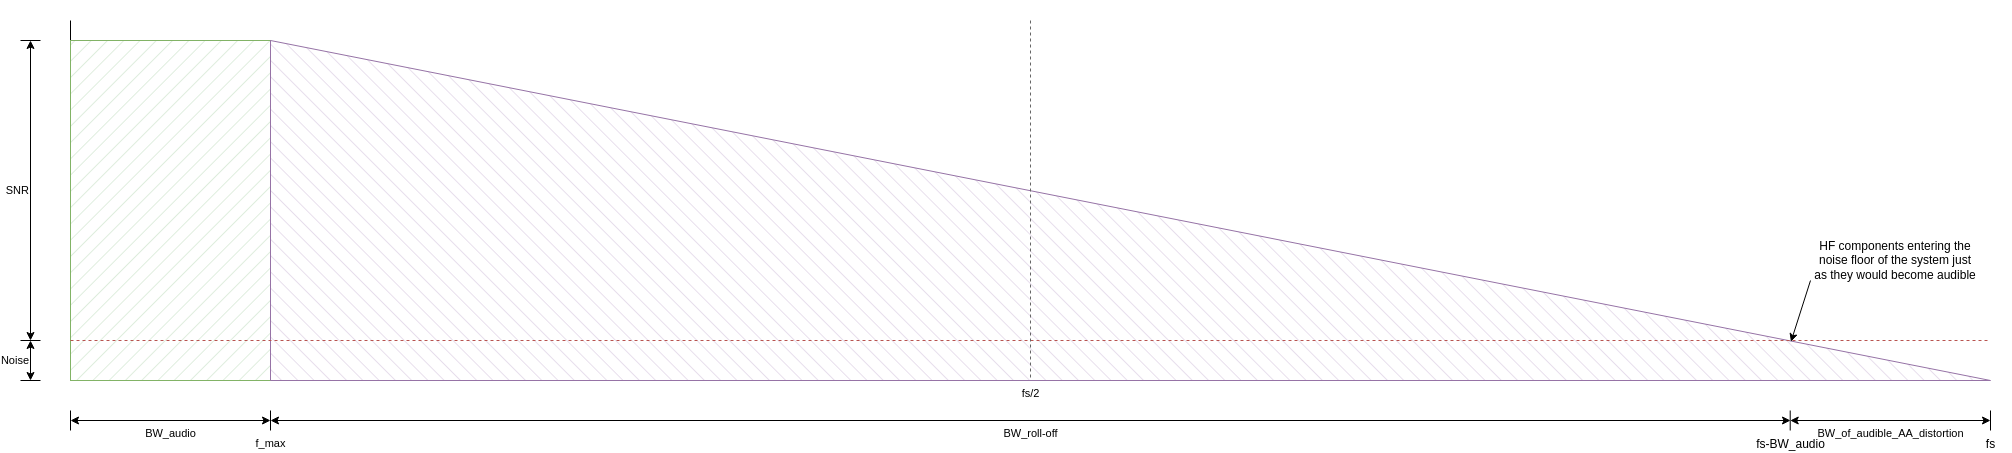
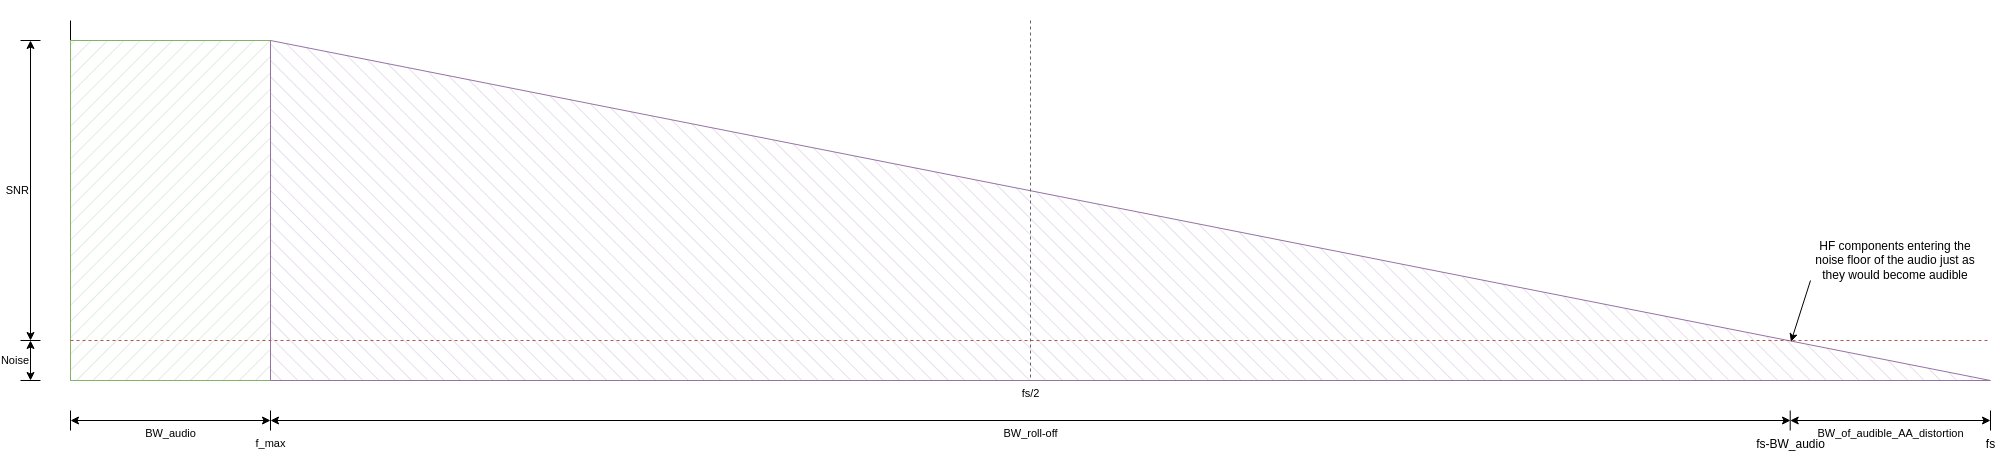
(1896, 261) -> (1896, 261)
